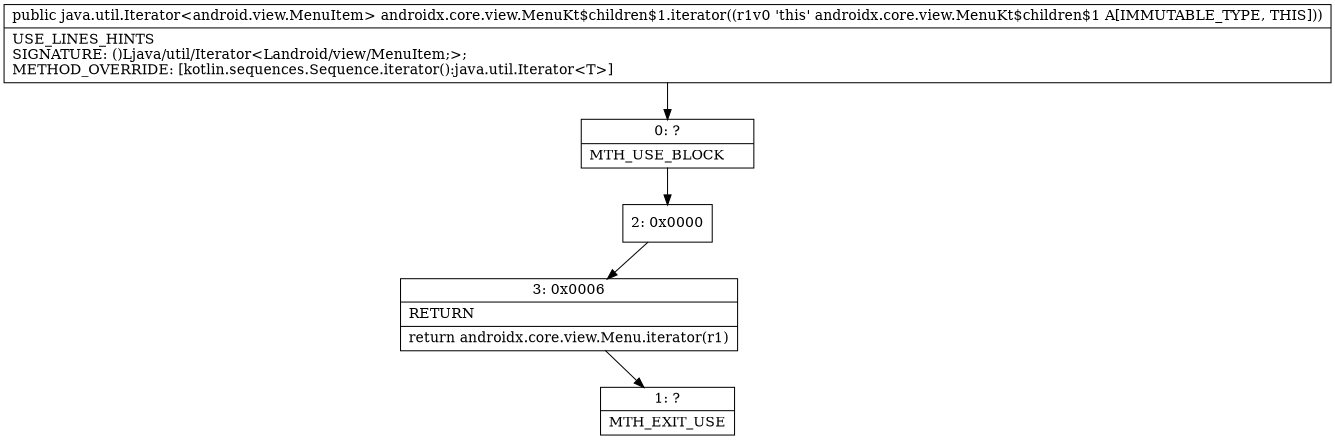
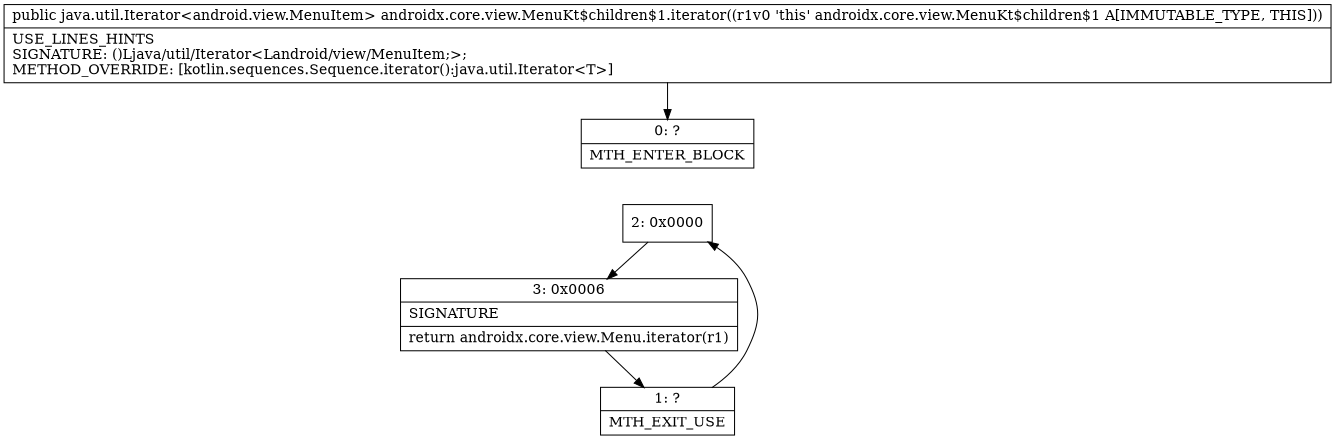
(657, 155) -> (668, 155)
(668, 181) -> (757, 318)
(442, 314) -> (454, 314)
